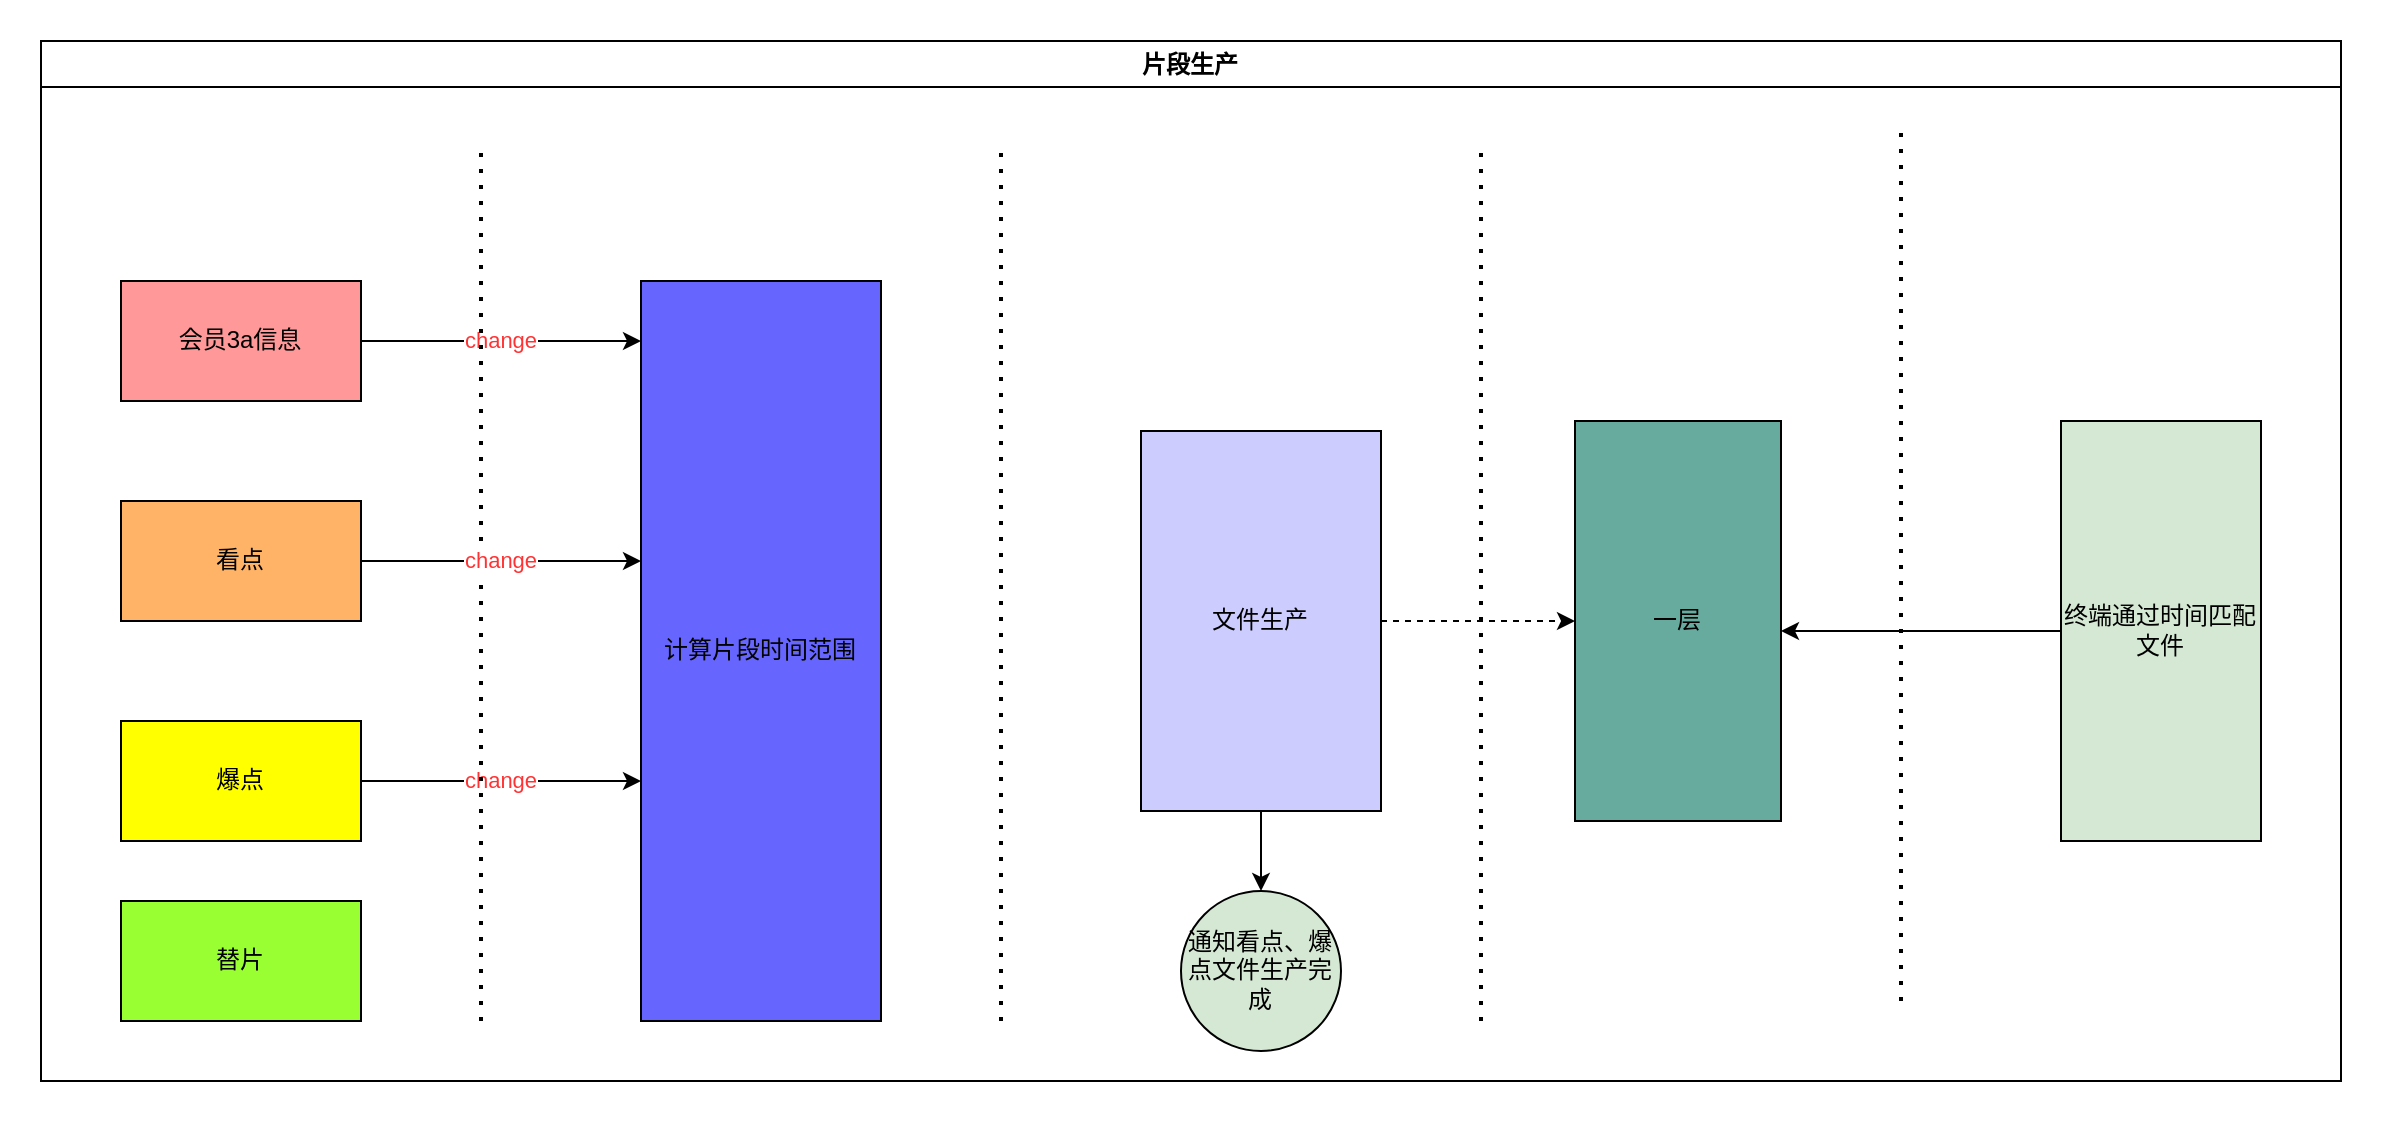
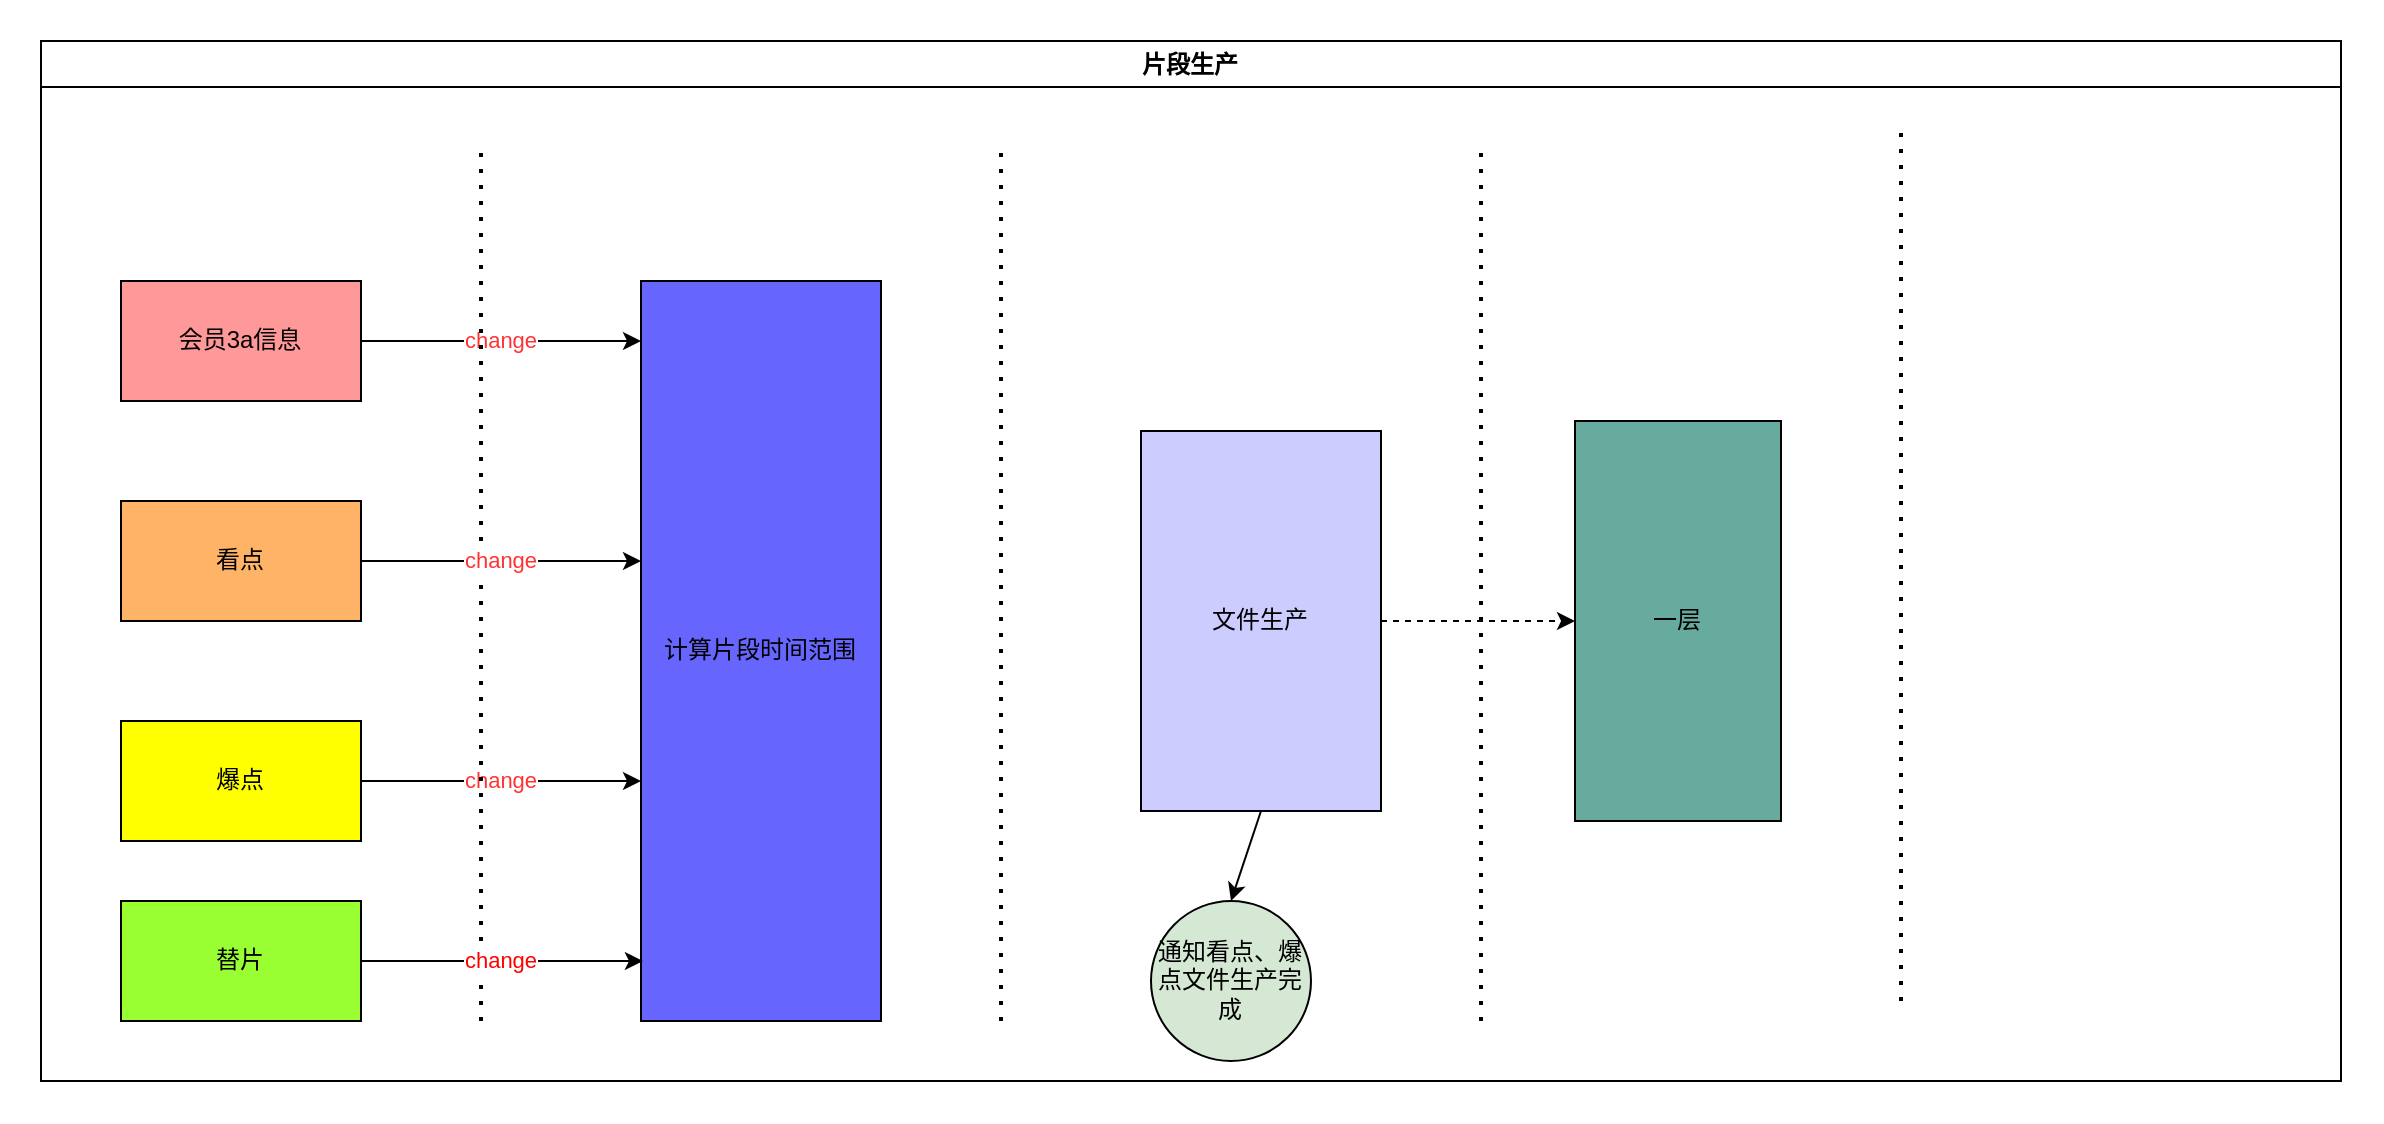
(1928, 631) -> none
(2161, 631) -> none
none -> (495, 961)
(1261, 971) -> (1231, 981)
